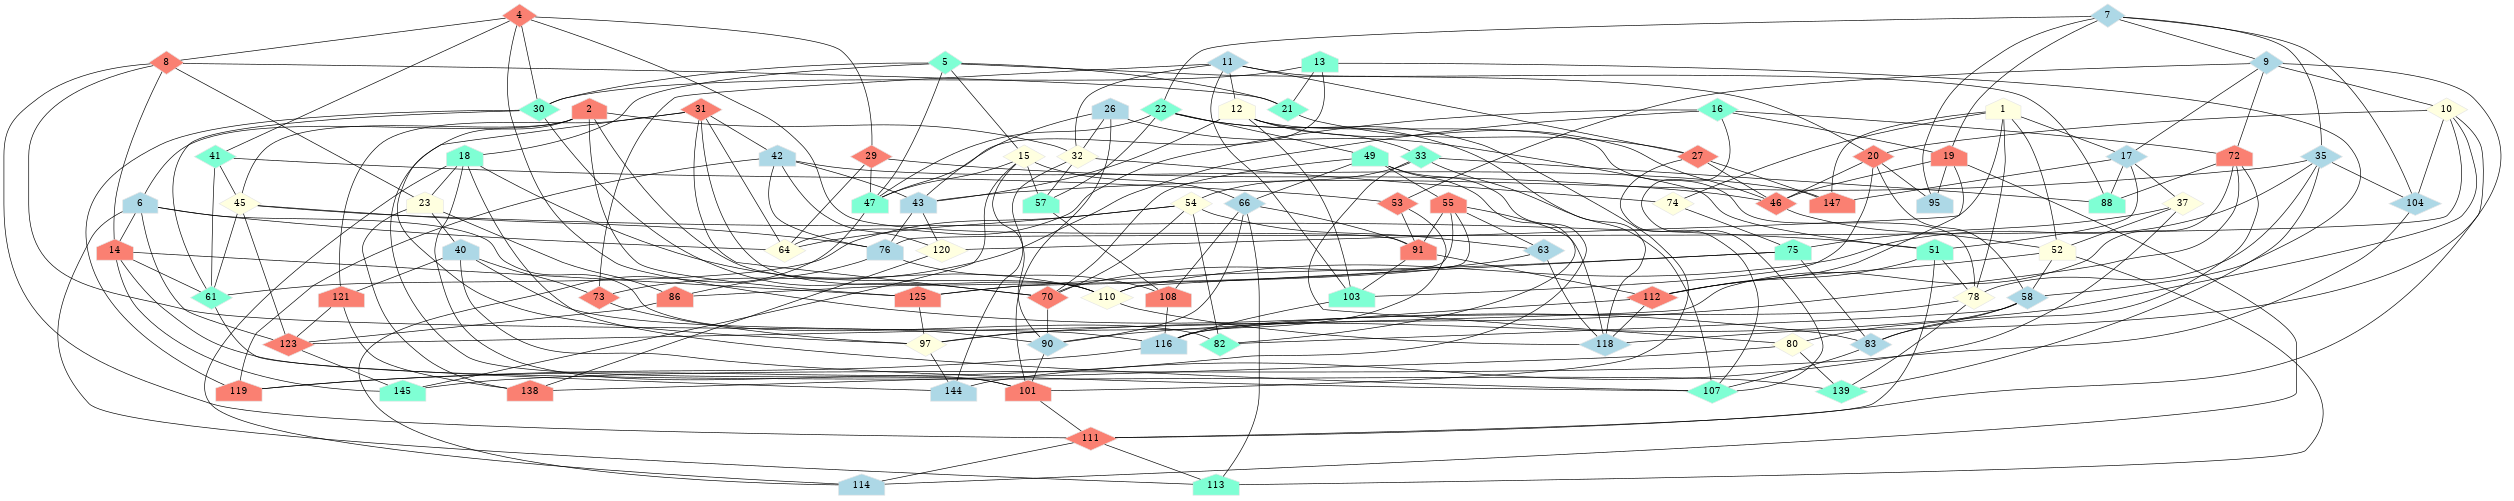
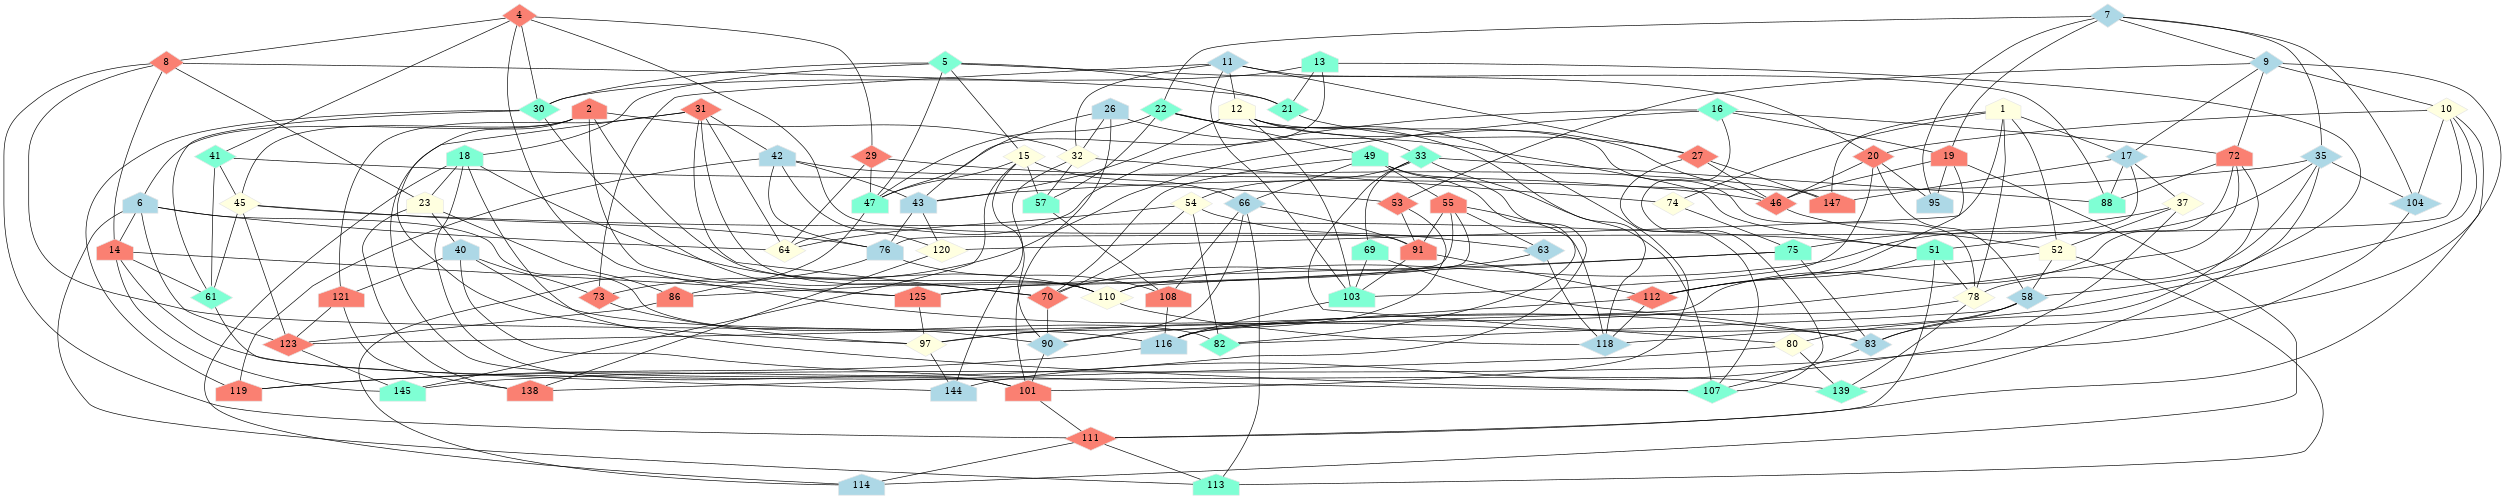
none -> (1370, 251)
(490, 282) -> none
